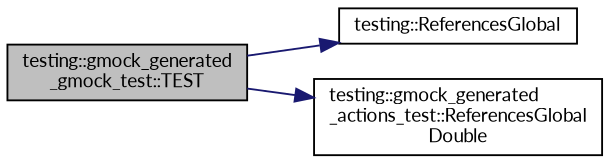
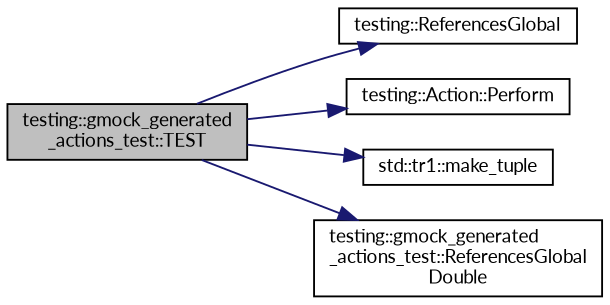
(127, 72) -> (127, 132)
none -> (458, 97)
none -> (458, 167)
